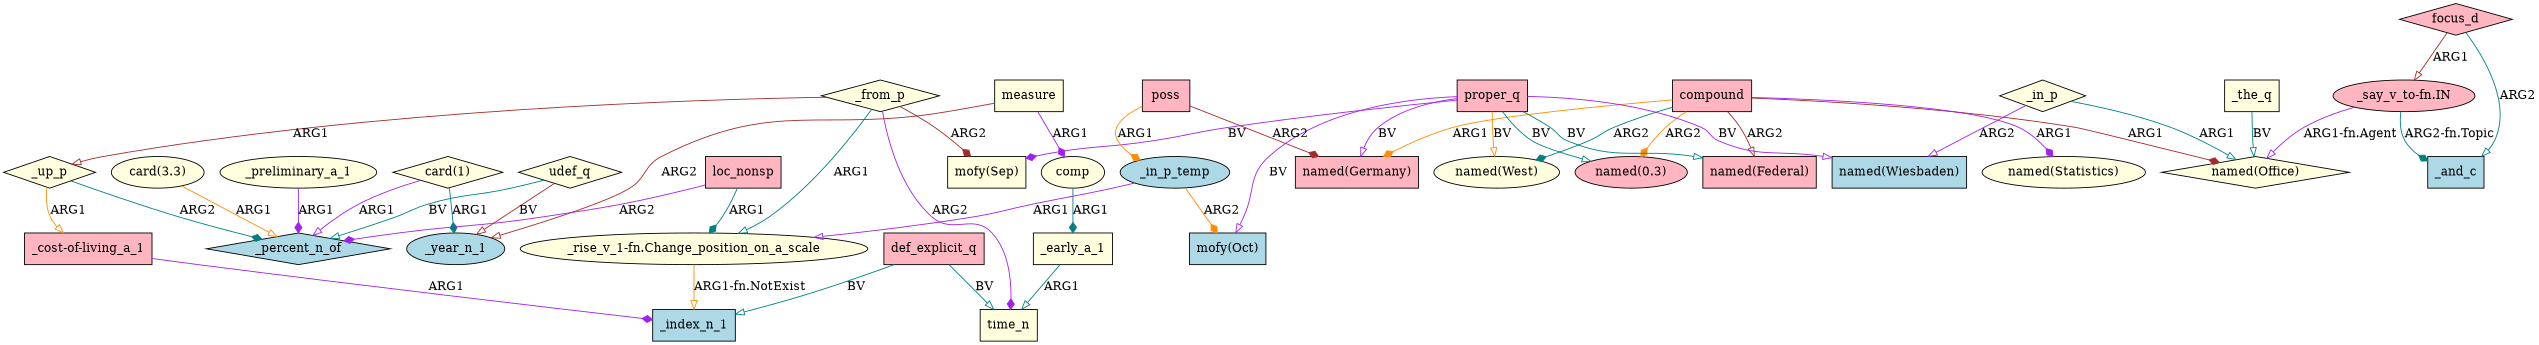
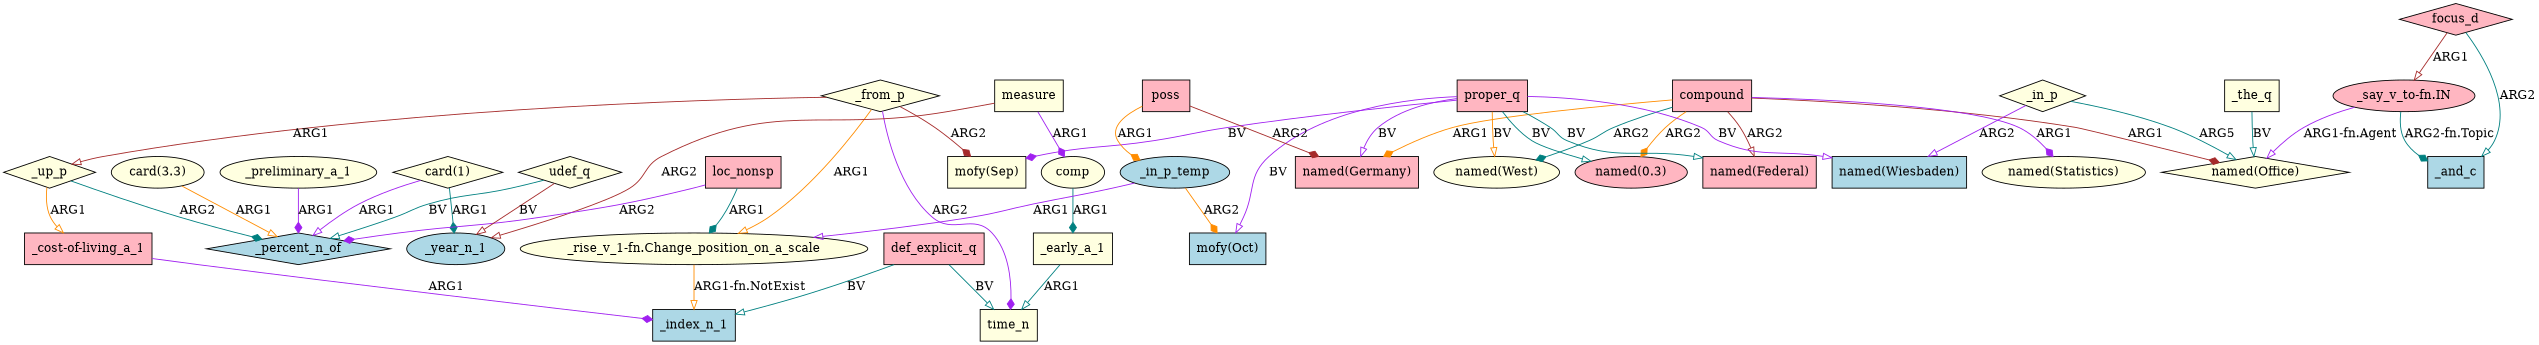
(2217, 134) -> (2217, 134)
(815, 177) -> (815, 177)
